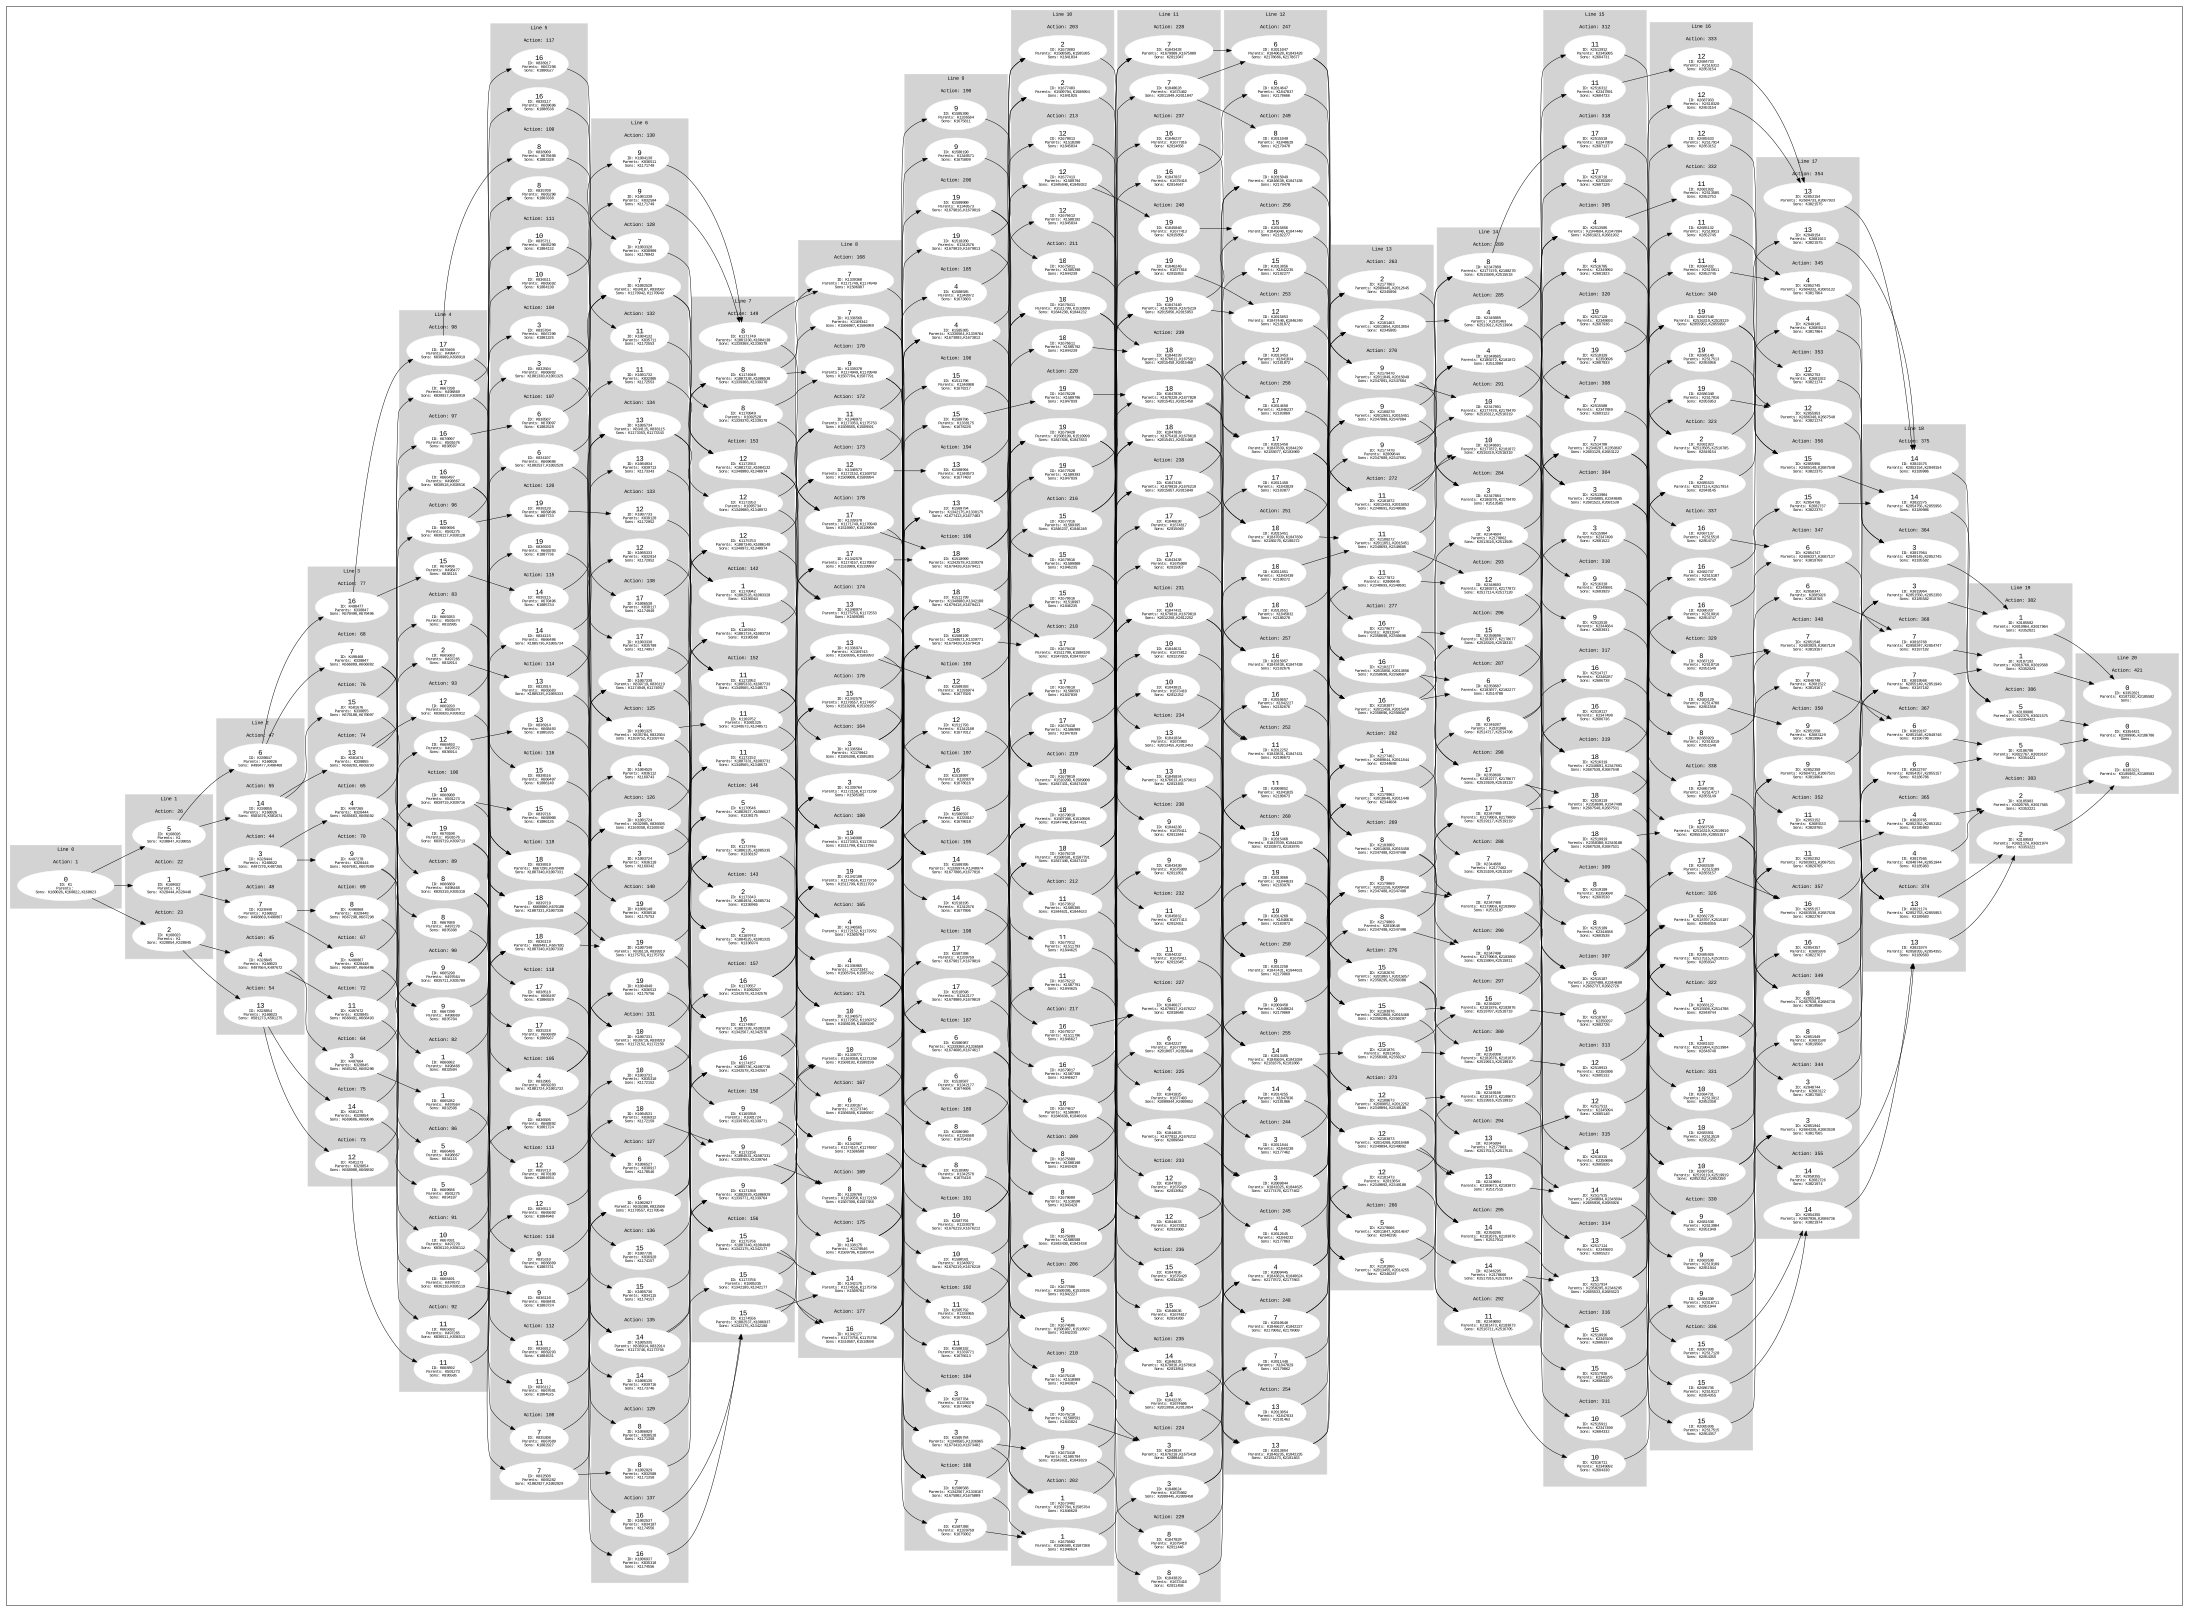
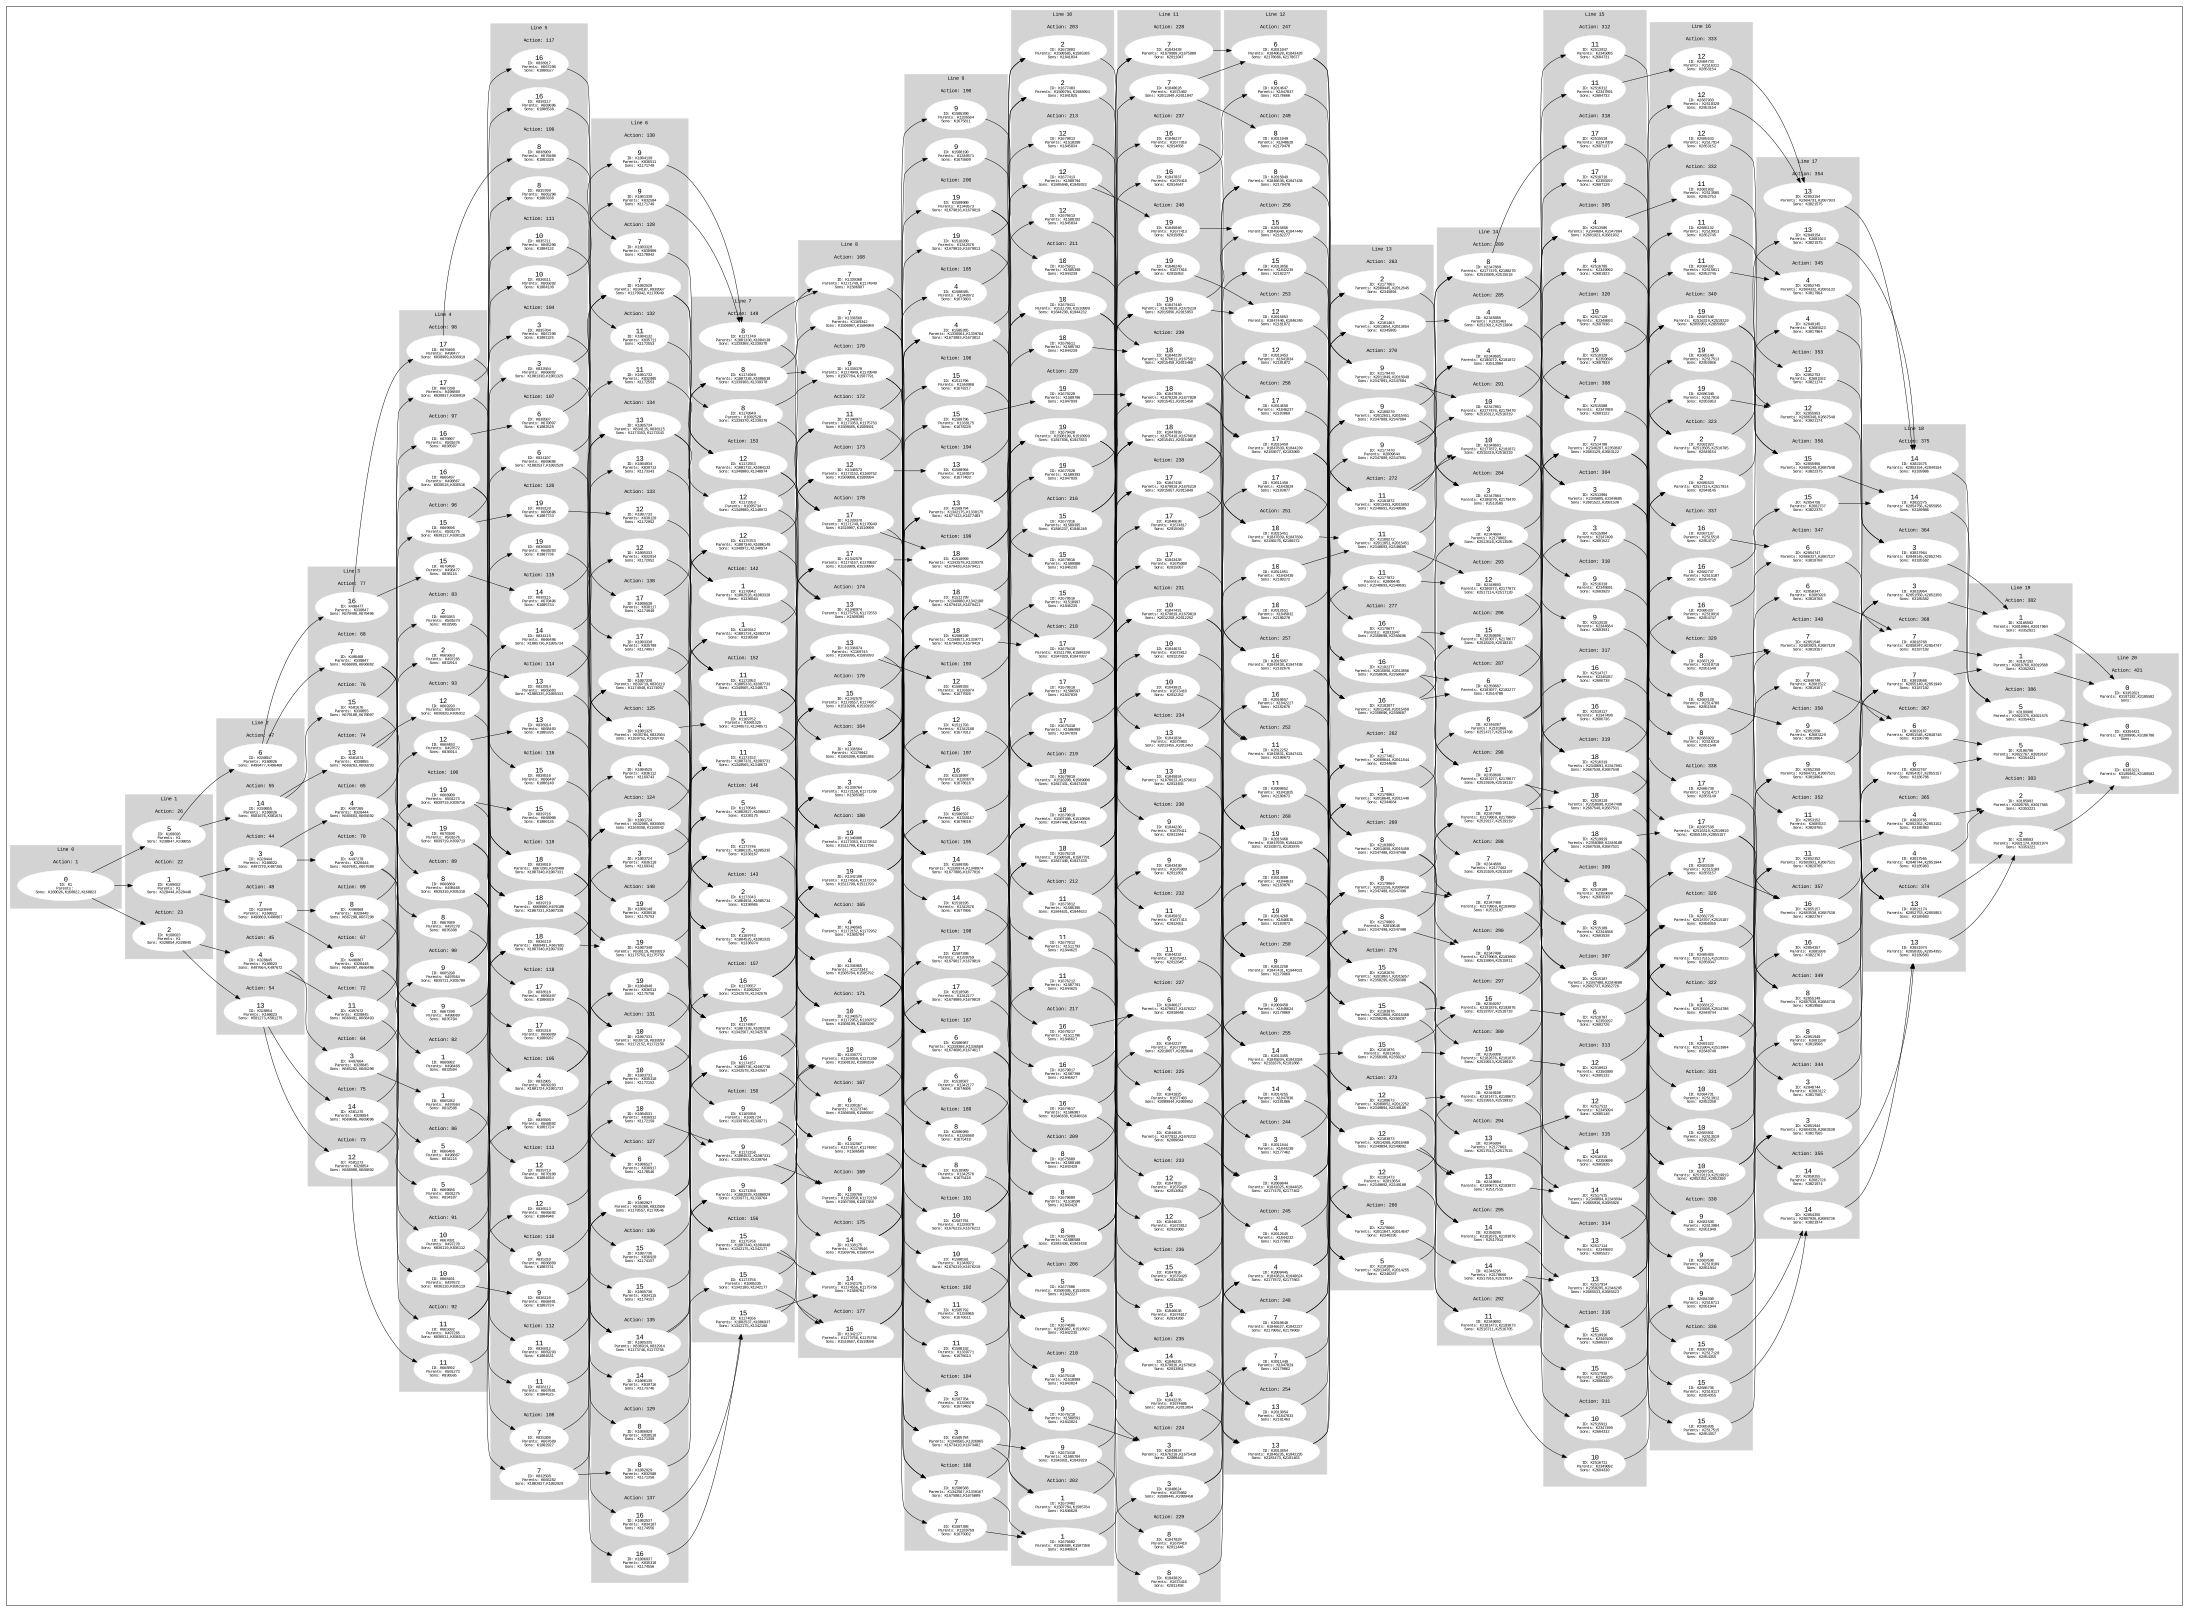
(640, 798) -> (640, 798)
